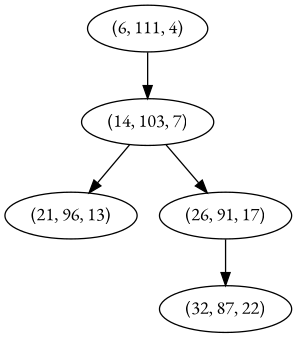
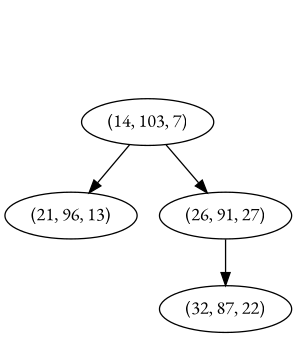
(148, 29) -> none
(226, 216) -> (226, 216)
